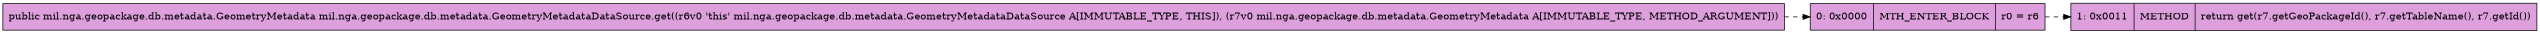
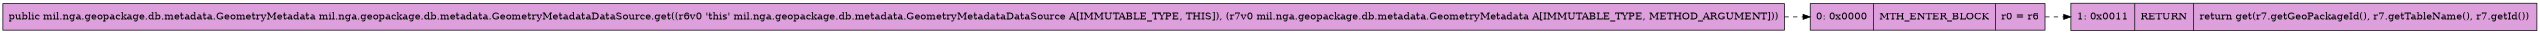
(2165, 17) -> (2164, 17)
